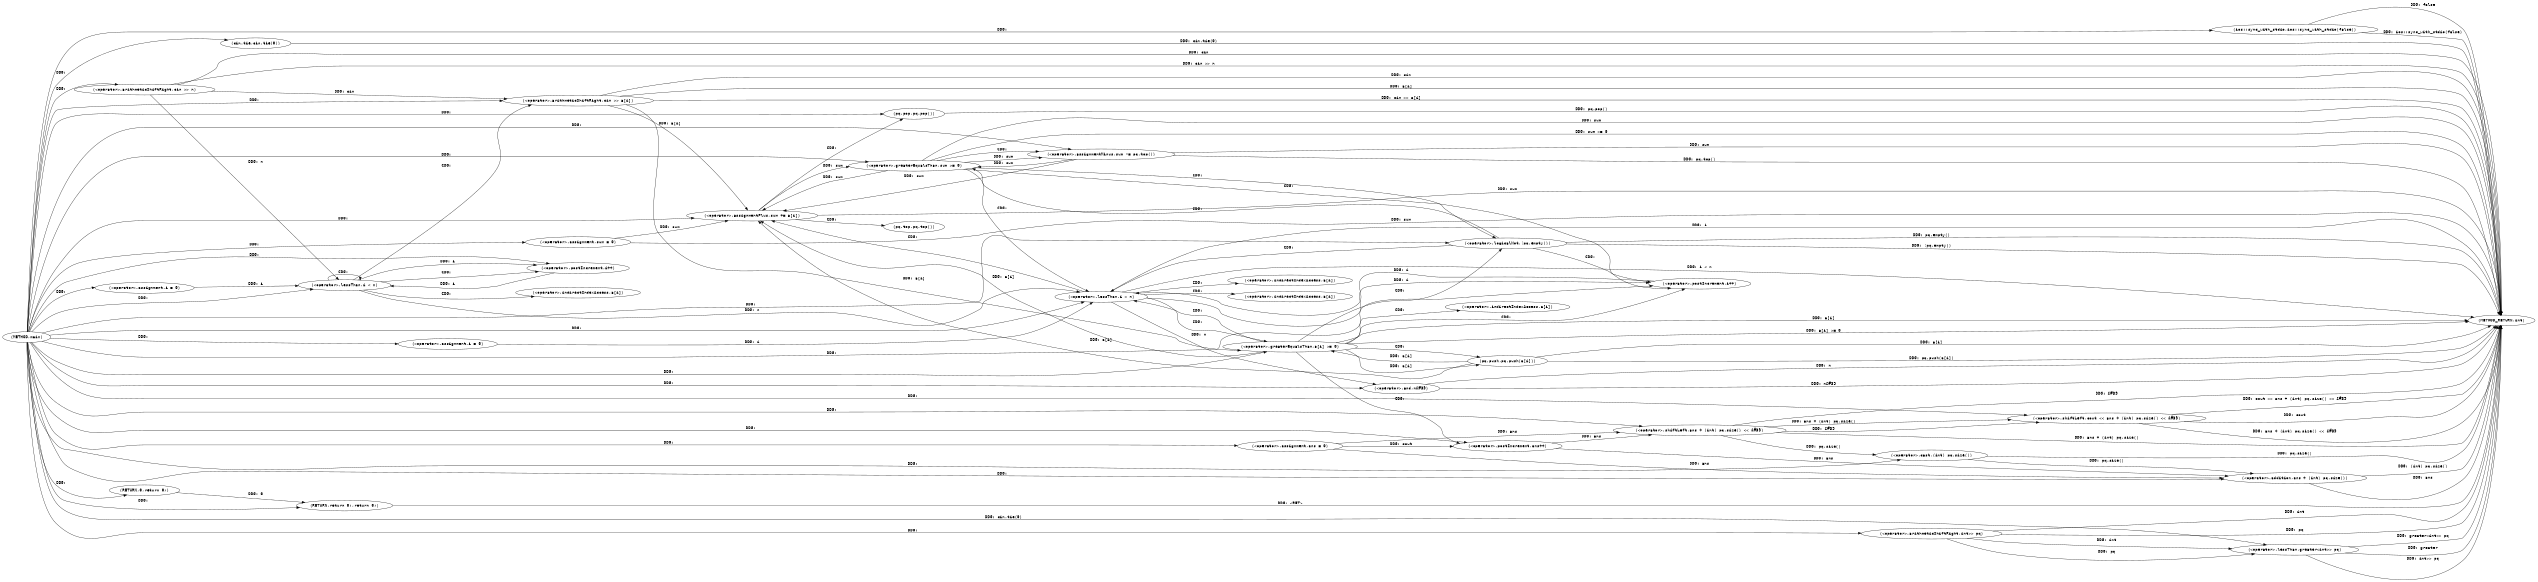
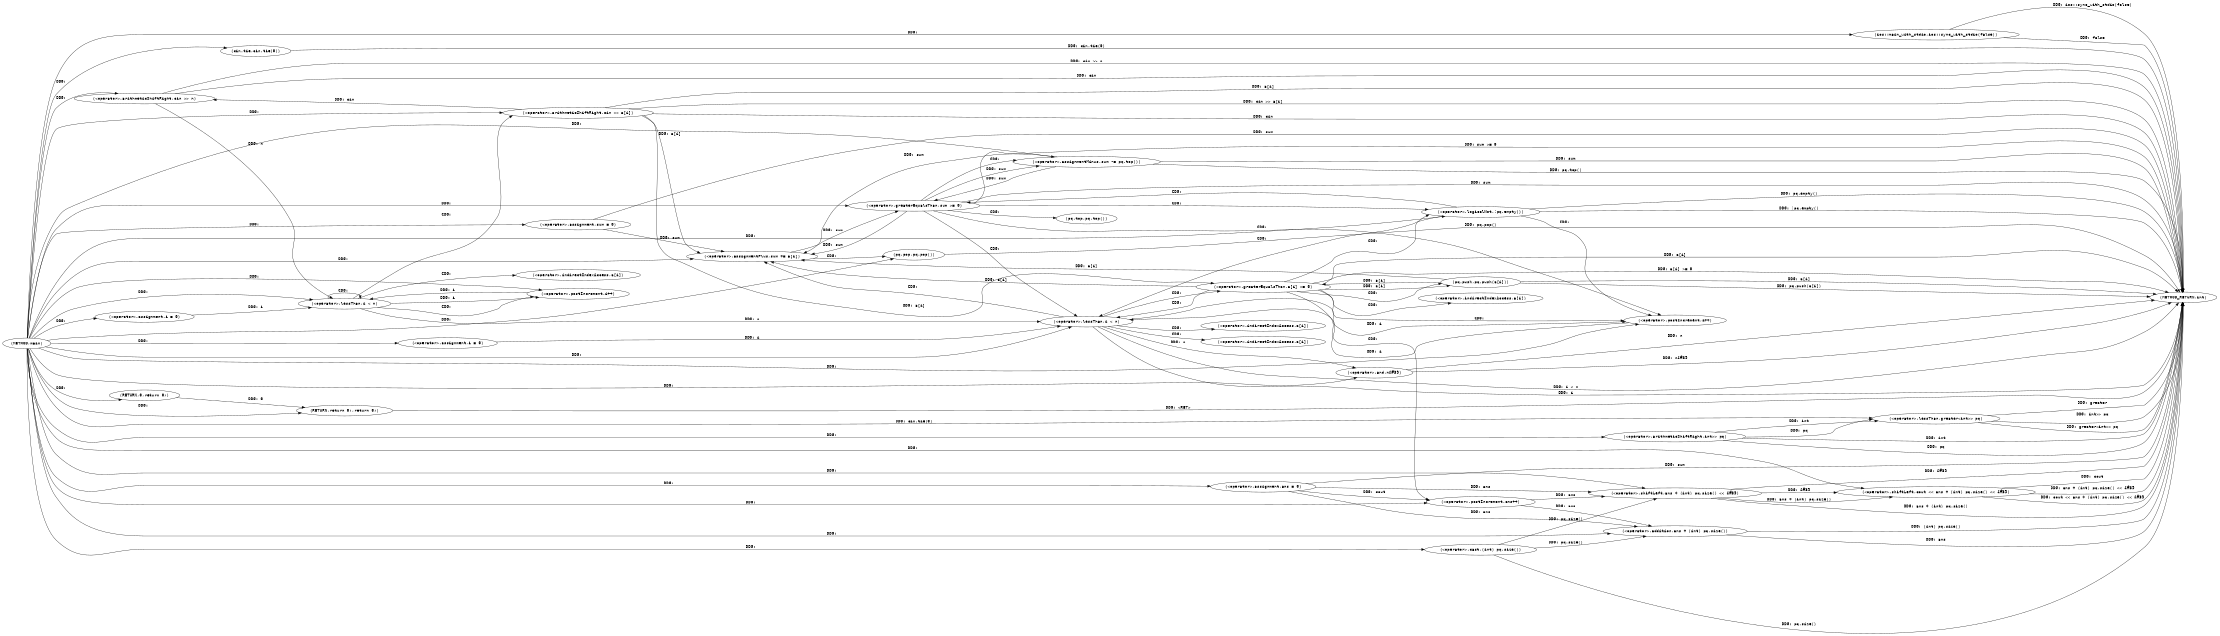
(2295, 30) -> (1936, 35)
(358, 95) -> (369, 104)
(1697, 191) -> (1804, 467)
(838, 223) -> (1000, 215)
(644, 374) -> none
(1796, 449) -> (1572, 523)
